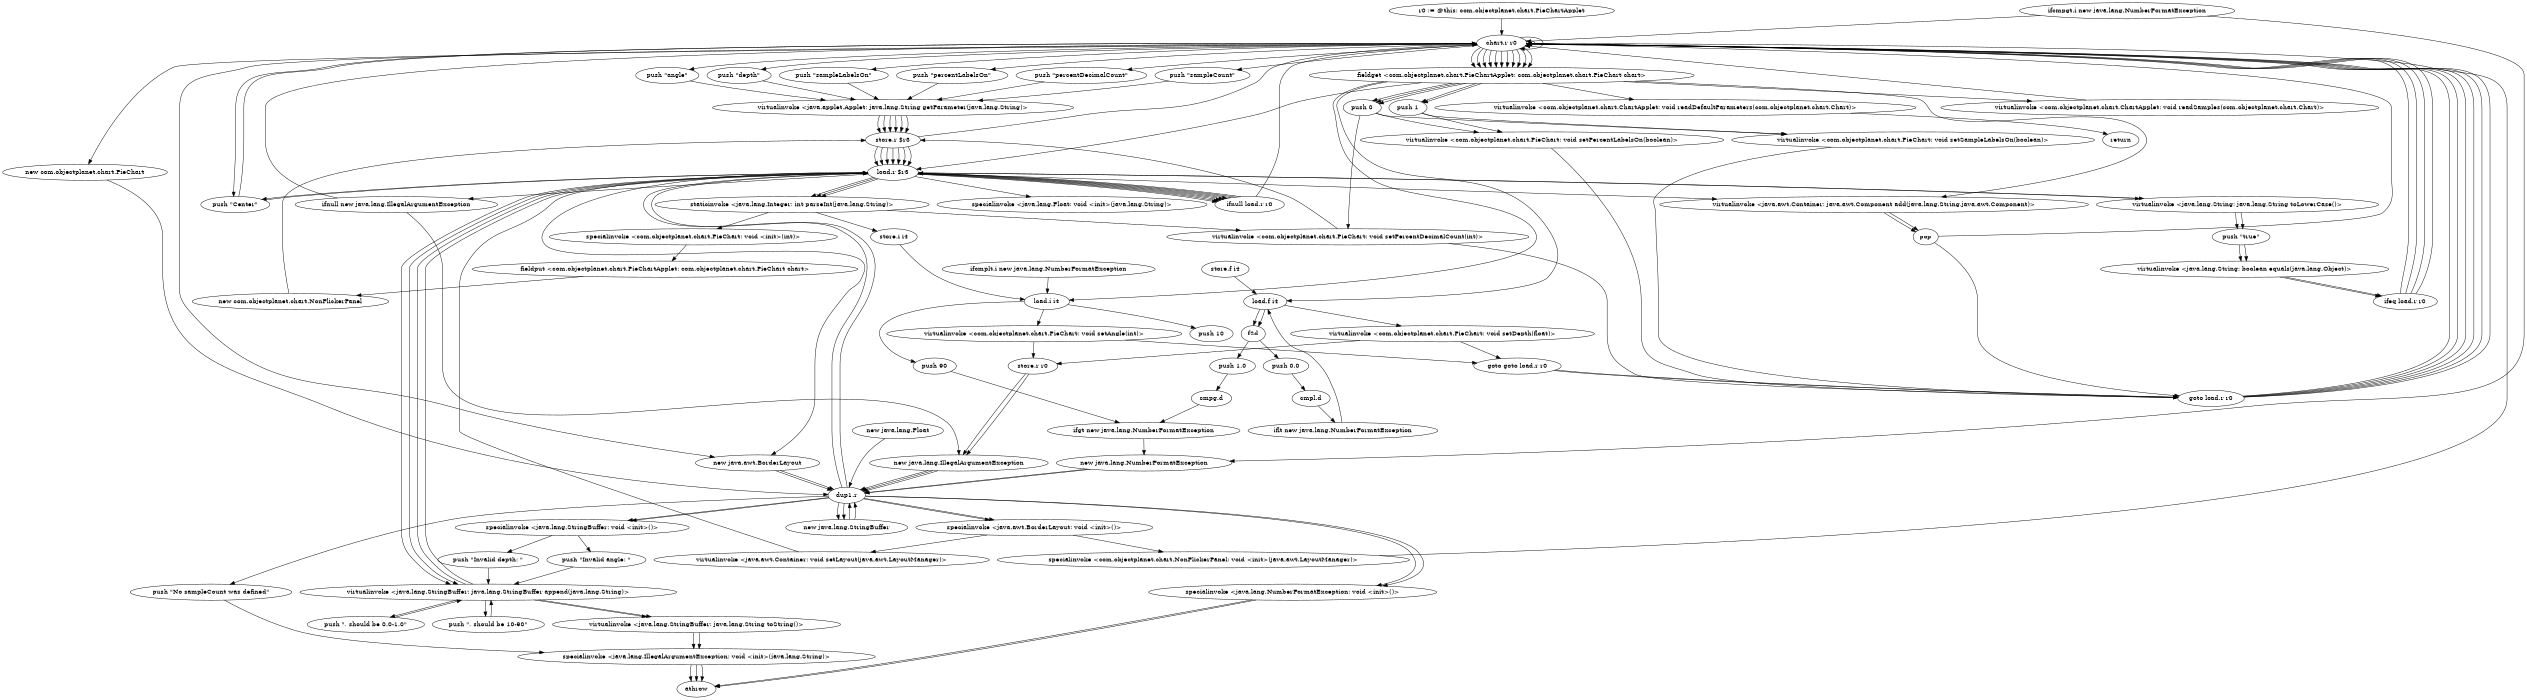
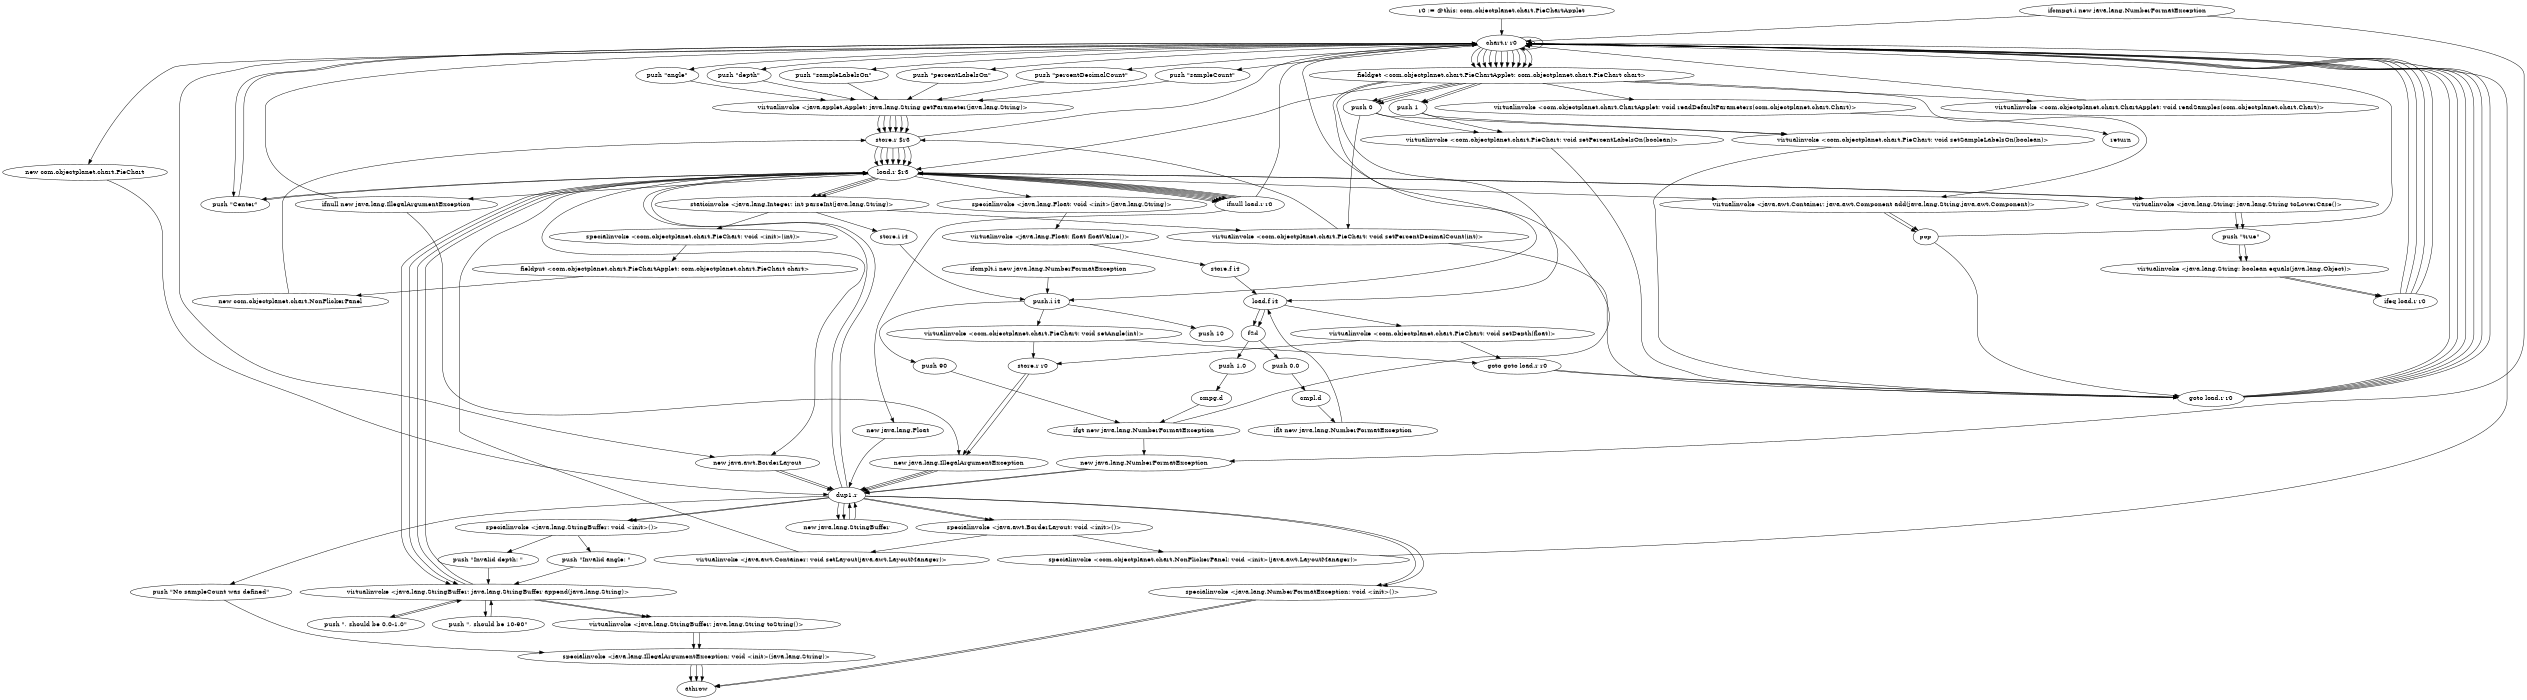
none -> (976, 222)
none -> (1050, 237)
none -> (1576, 257)
(1047, 301) -> (1047, 301)
